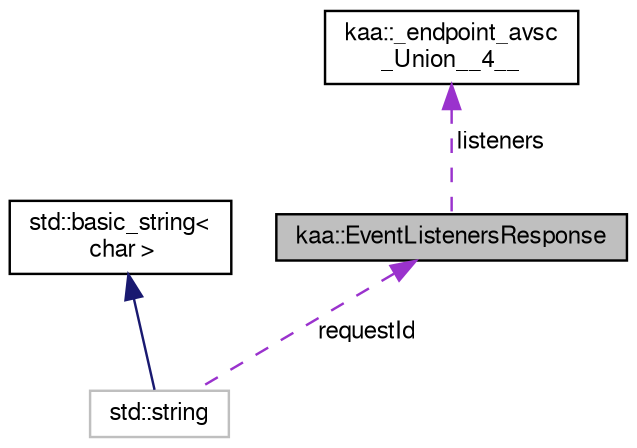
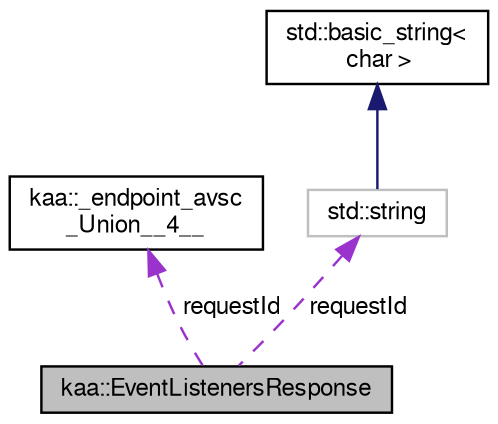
(499, 142) -> (230, 308)
(295, 332) -> (292, 311)
